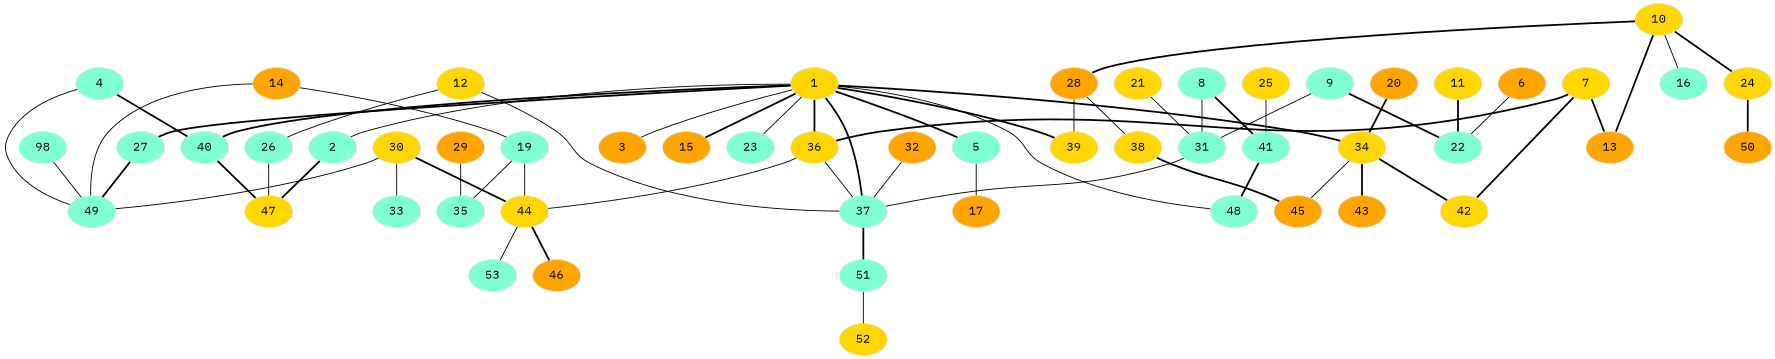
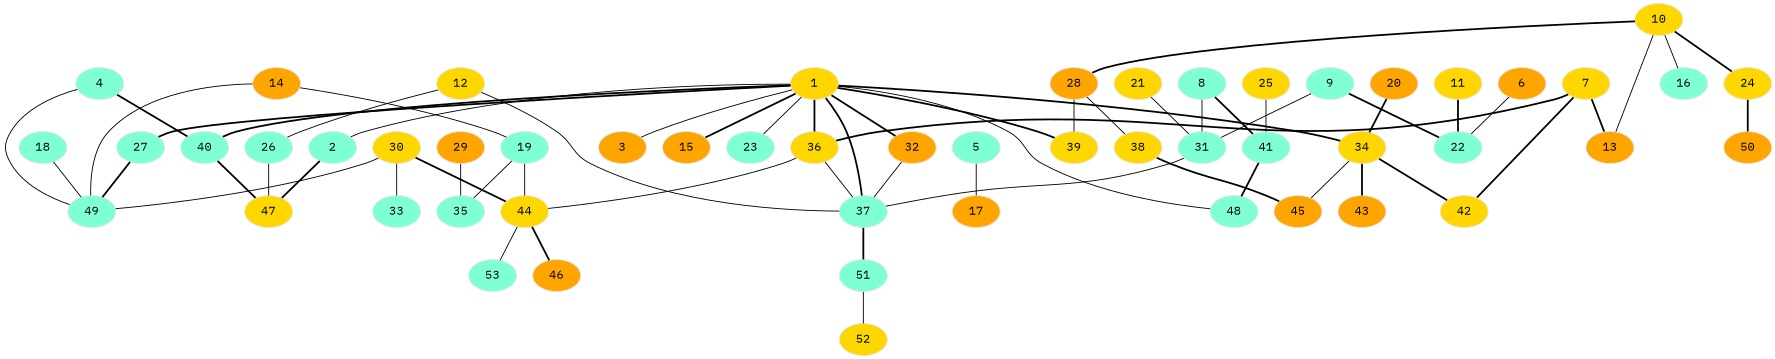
(1634, 83) -> (1634, 83)
(897, 113) -> (863, 116)
(43, 148) -> (43, 148)
